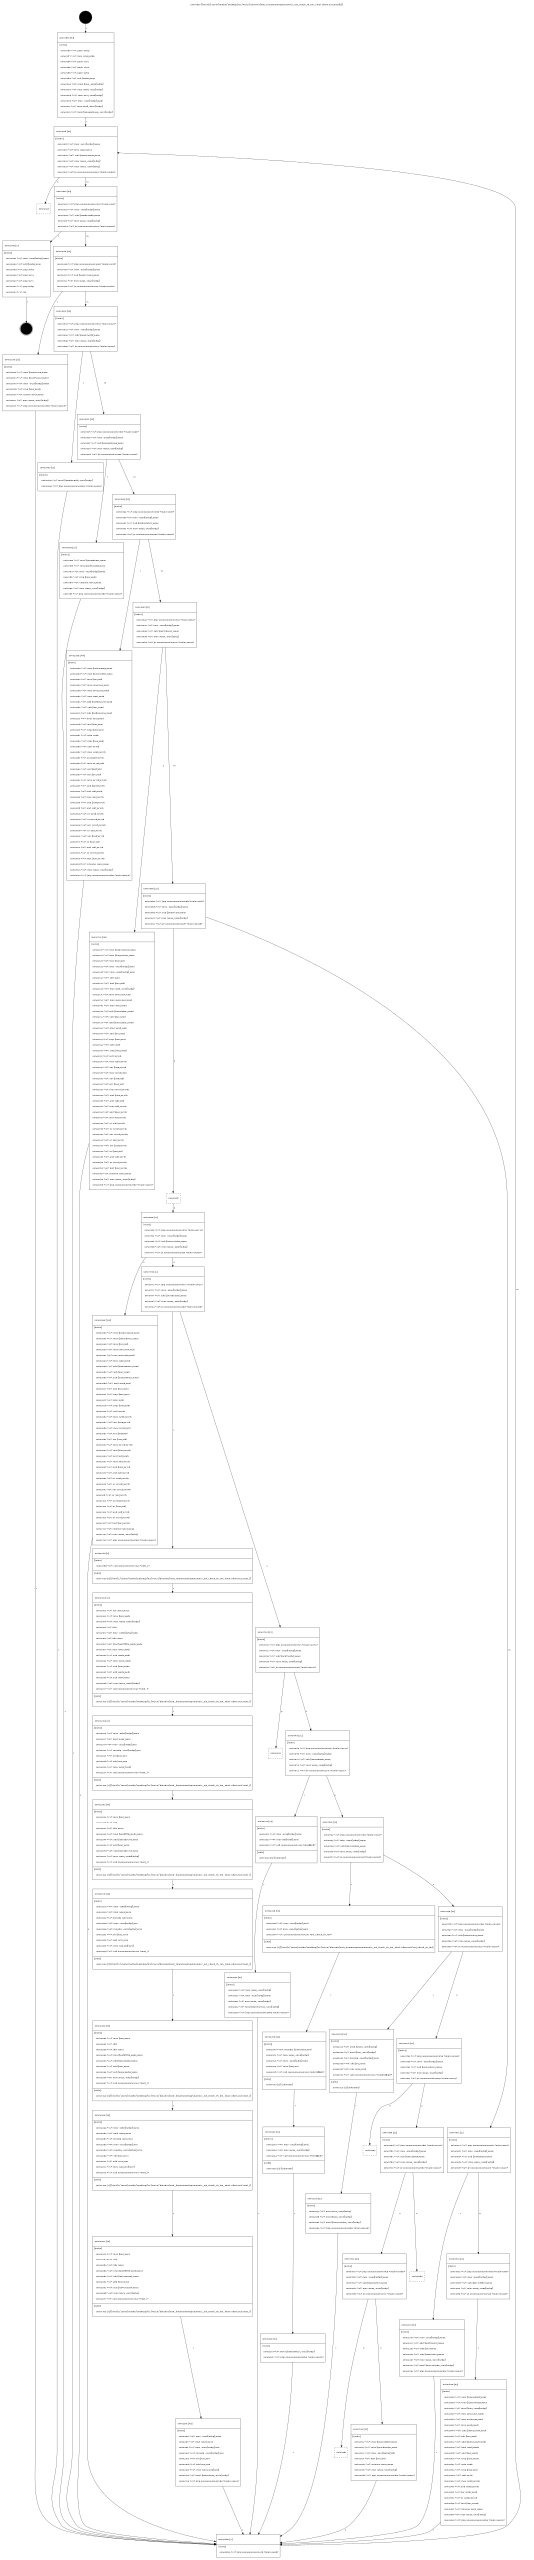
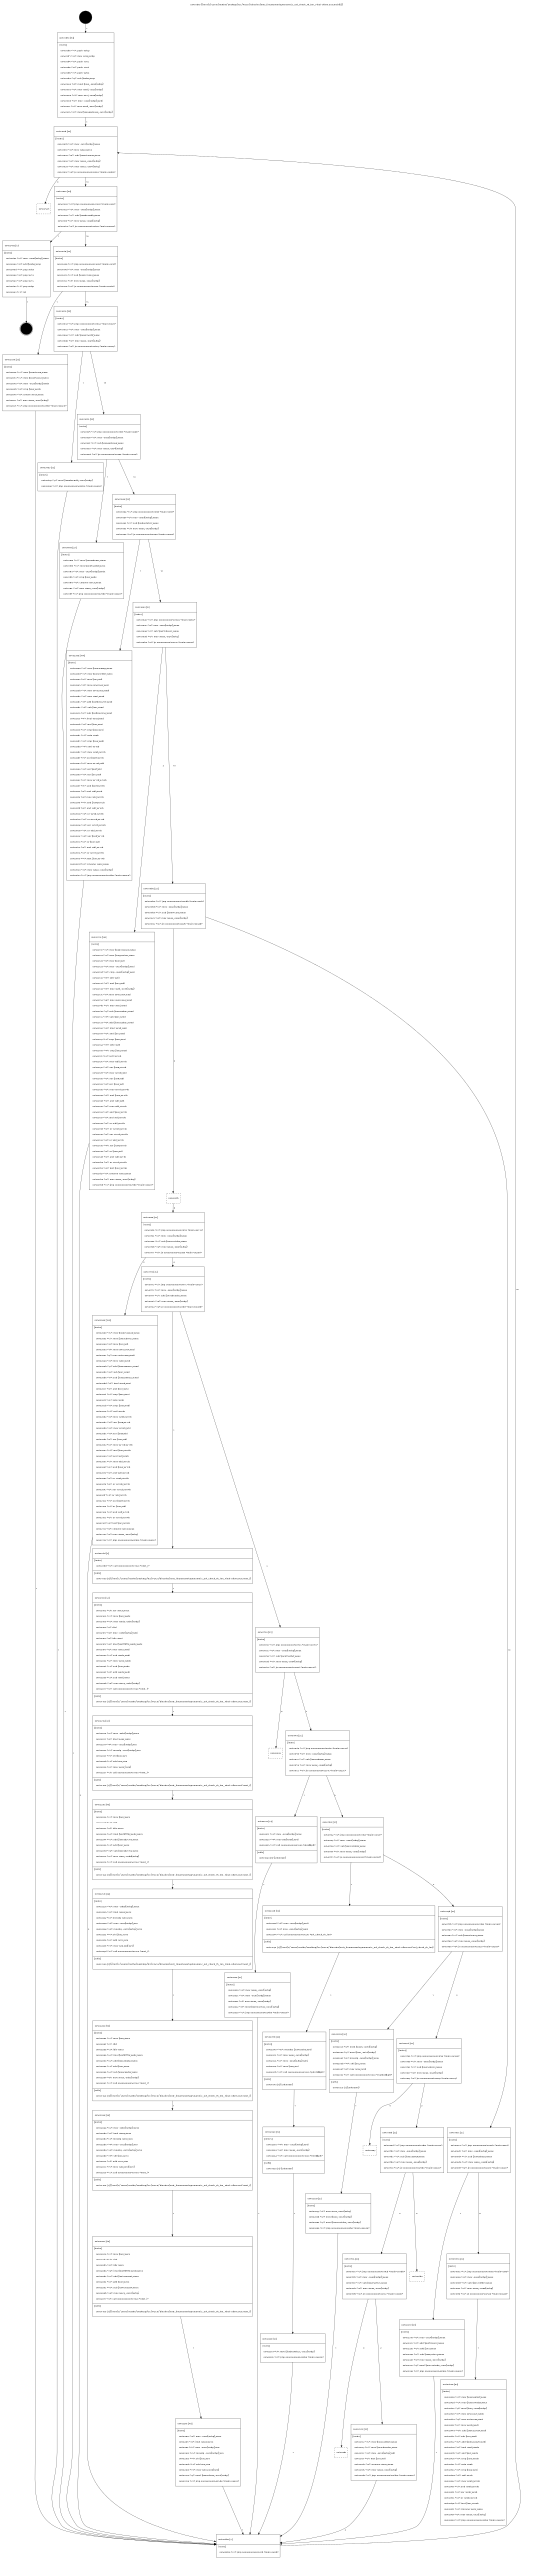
(363, 2541) -> none
